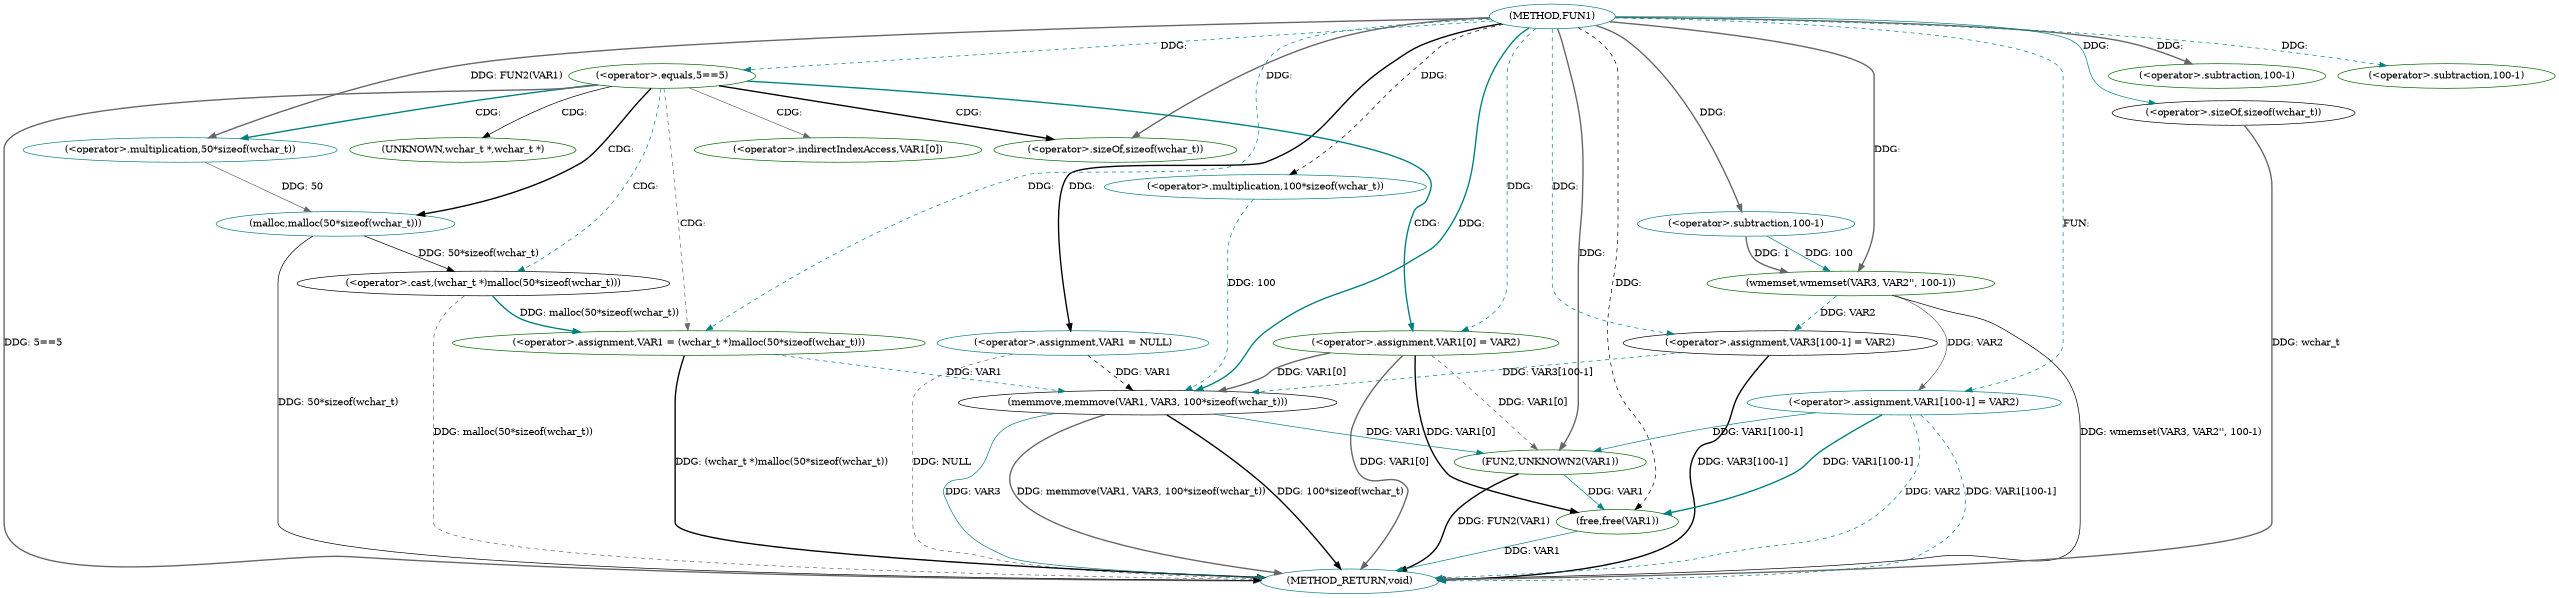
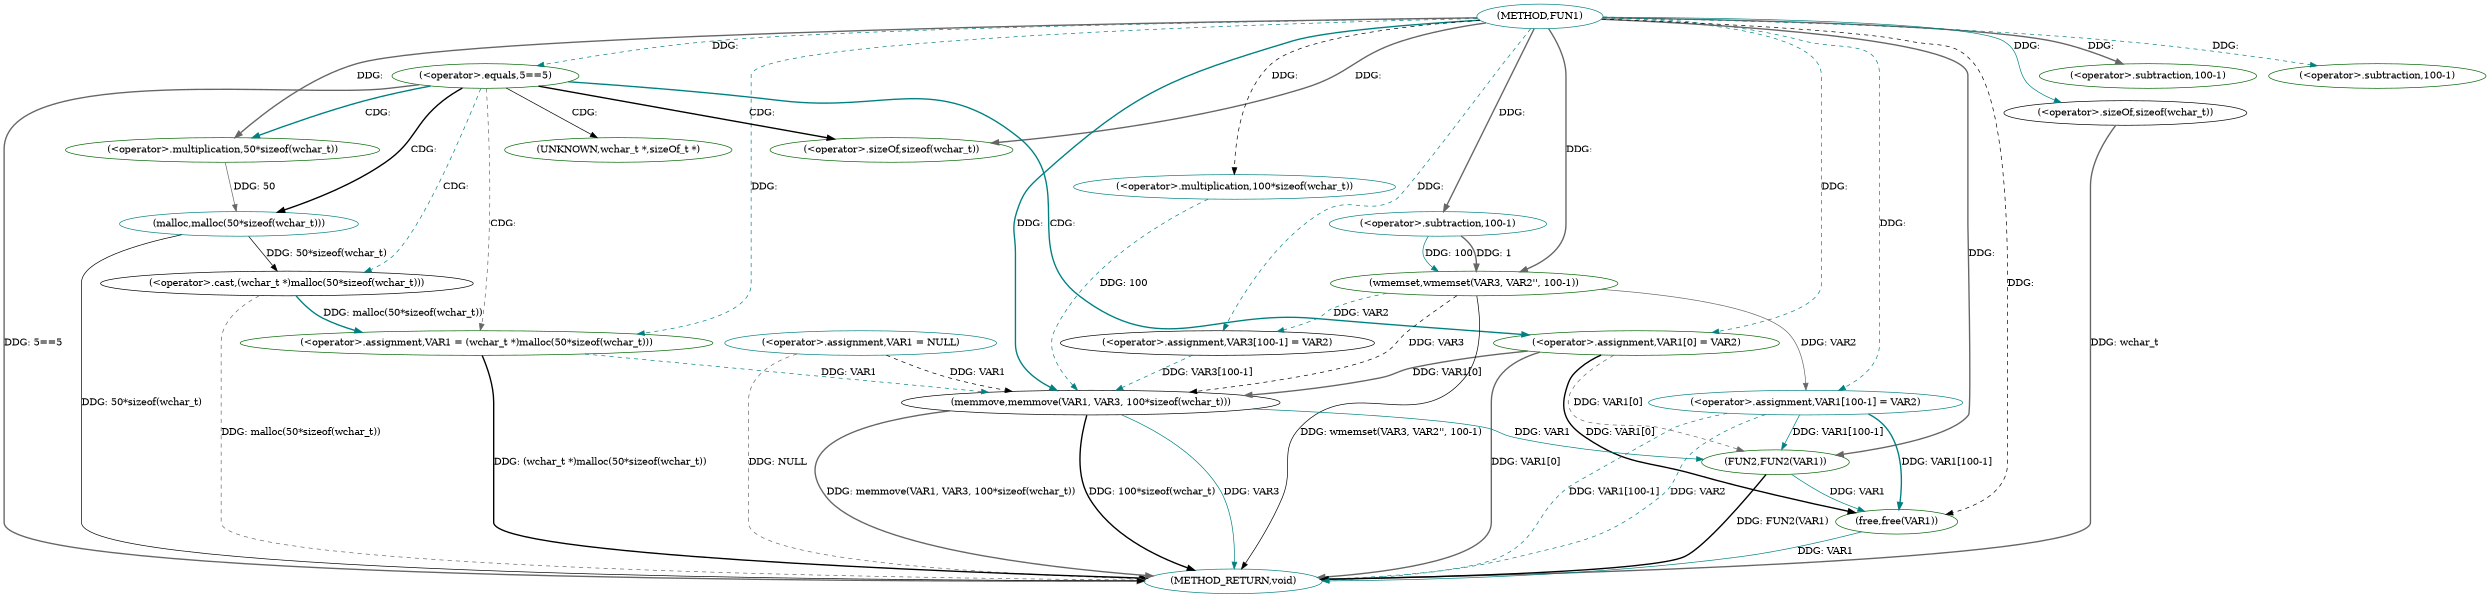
(517, 76) -> (371, 76)
(180, 150) -> (223, 150)
(463, 150) -> (618, 150)
(838, 150) -> none
(1246, 165) -> none
(2078, 224) -> (1894, 224)
none -> (1337, 369)
(1550, 462) -> (1775, 462)
(1670, 544) -> none
